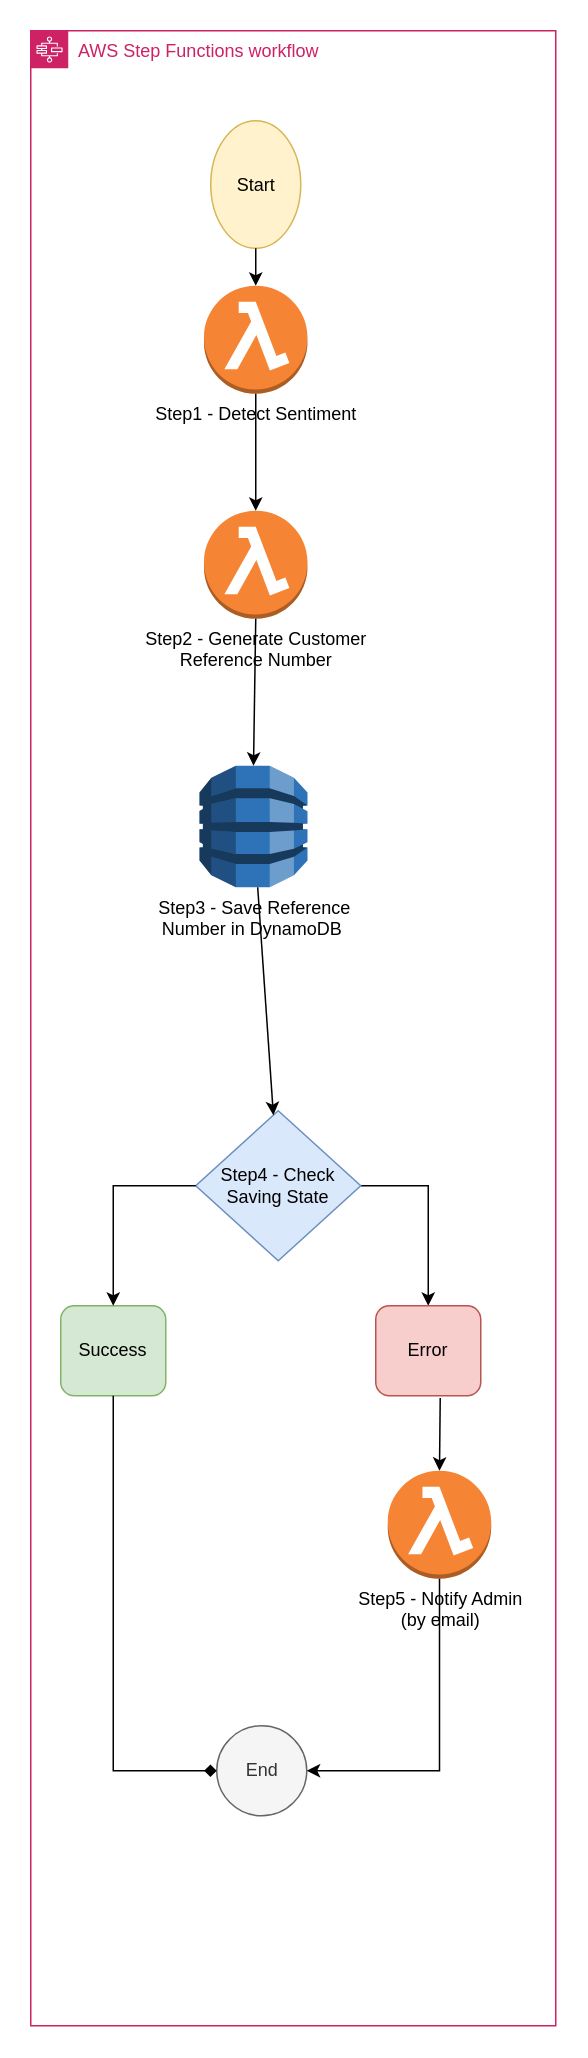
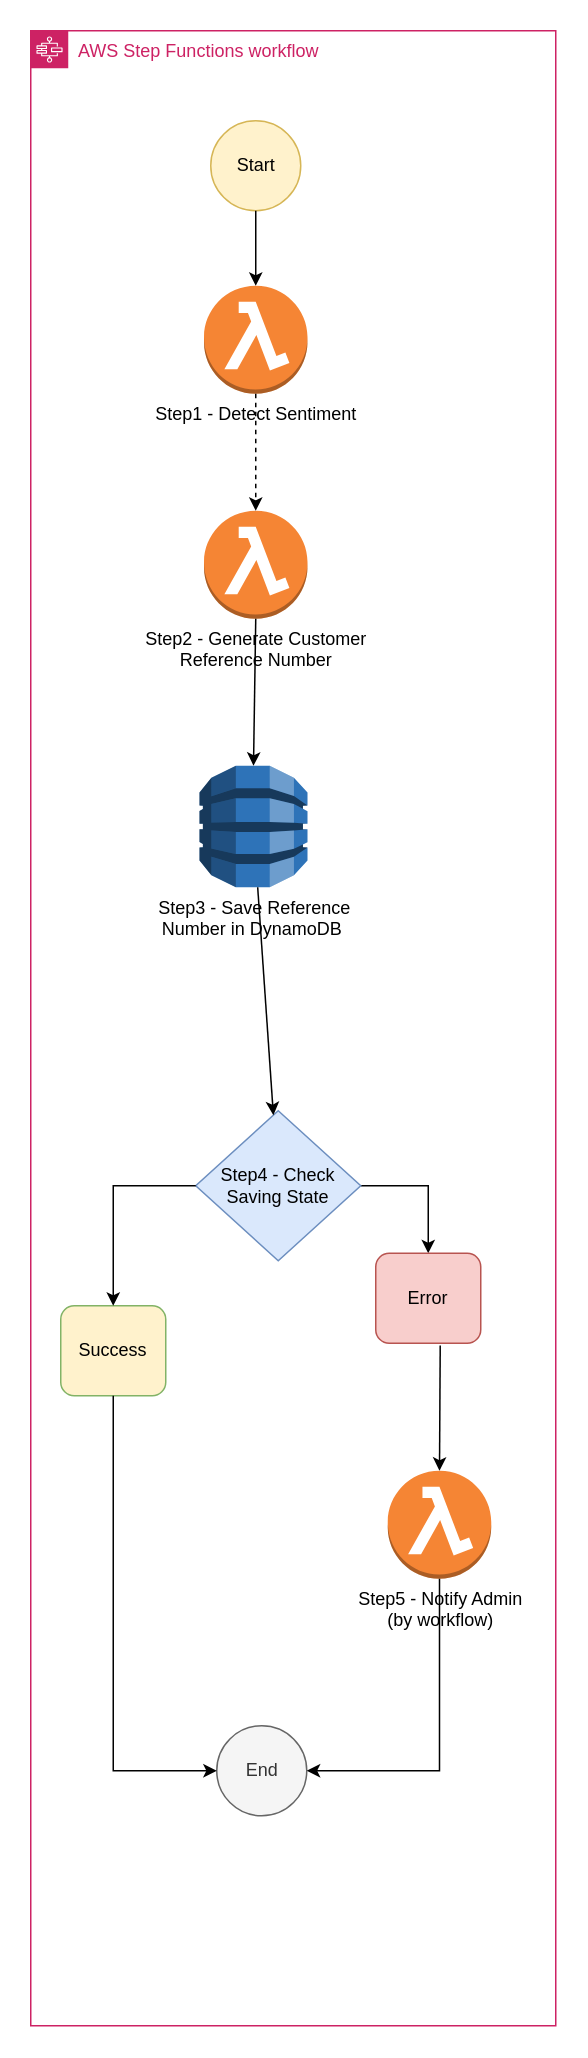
(256, 185) -> (256, 166)
(256, 448) -> (256, 448)
(113, 1351) -> (113, 1351)
(428, 1351) -> (428, 1298)
(441, 1611) -> (441, 1611)
(204, 1771) -> (205, 1771)
